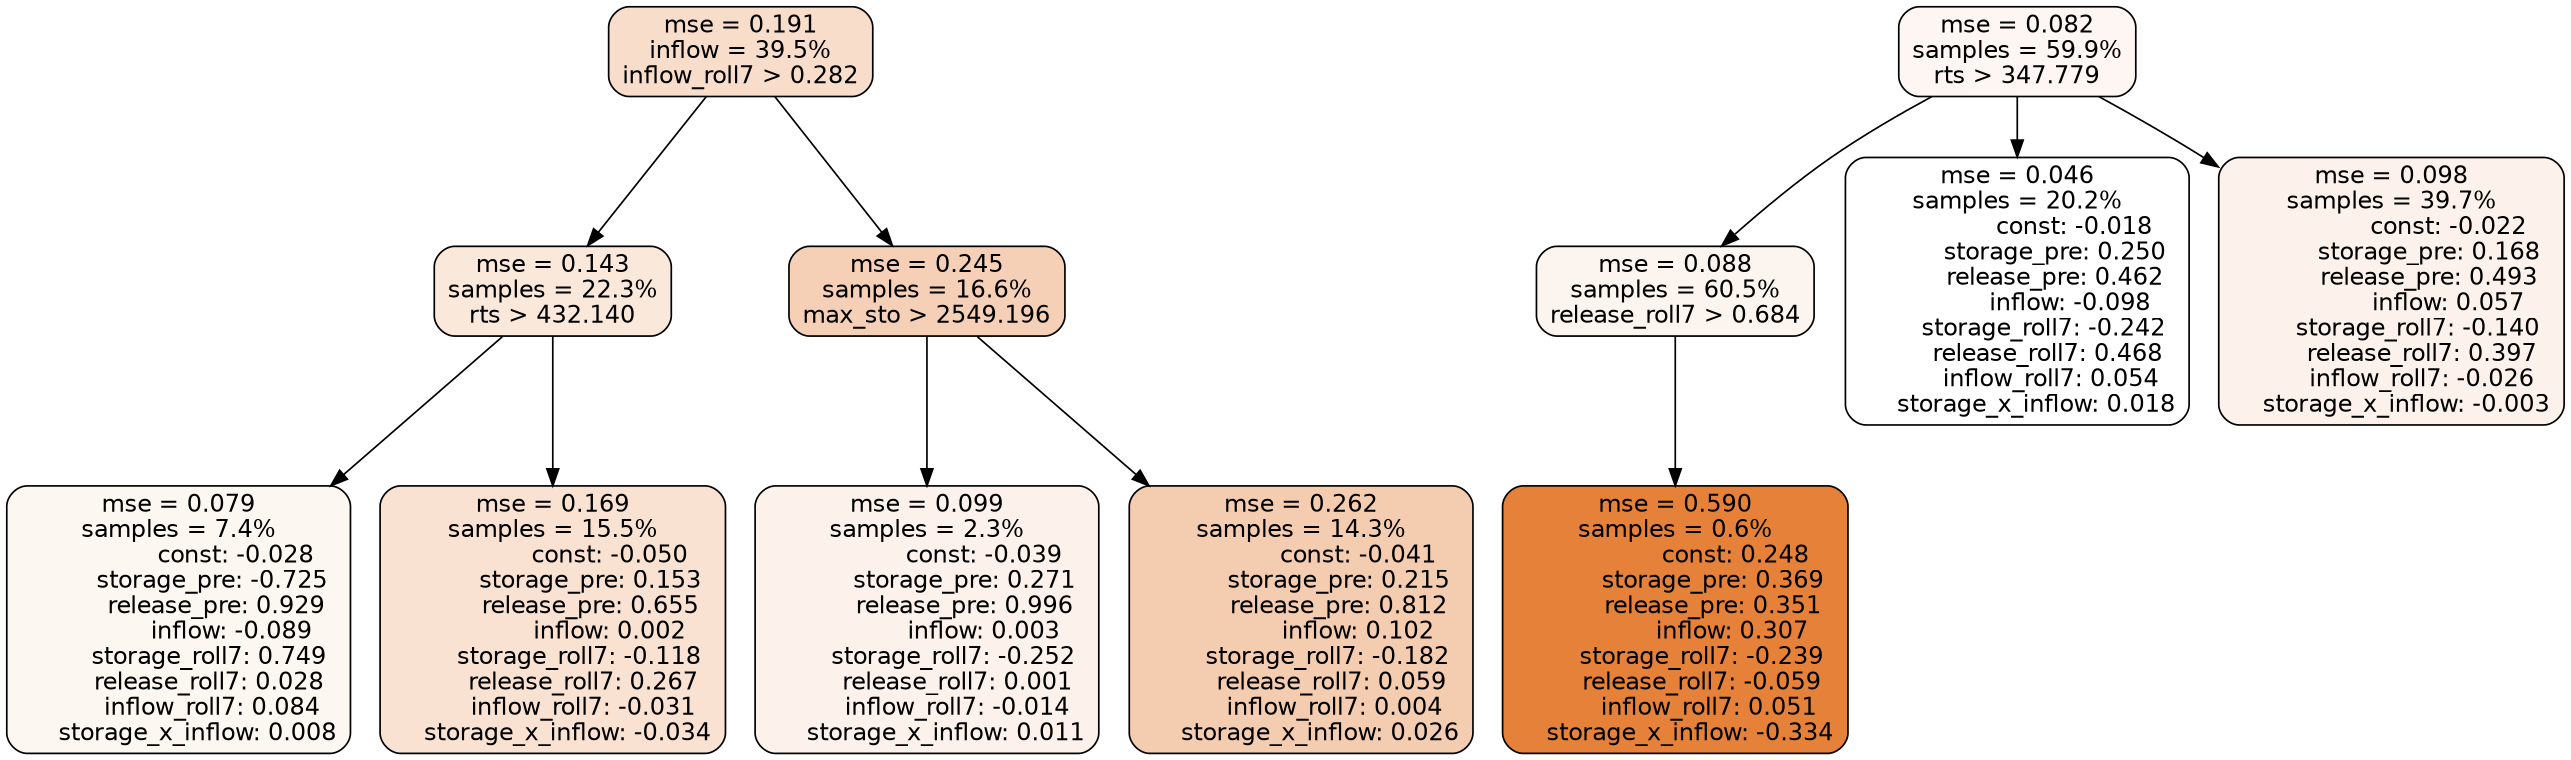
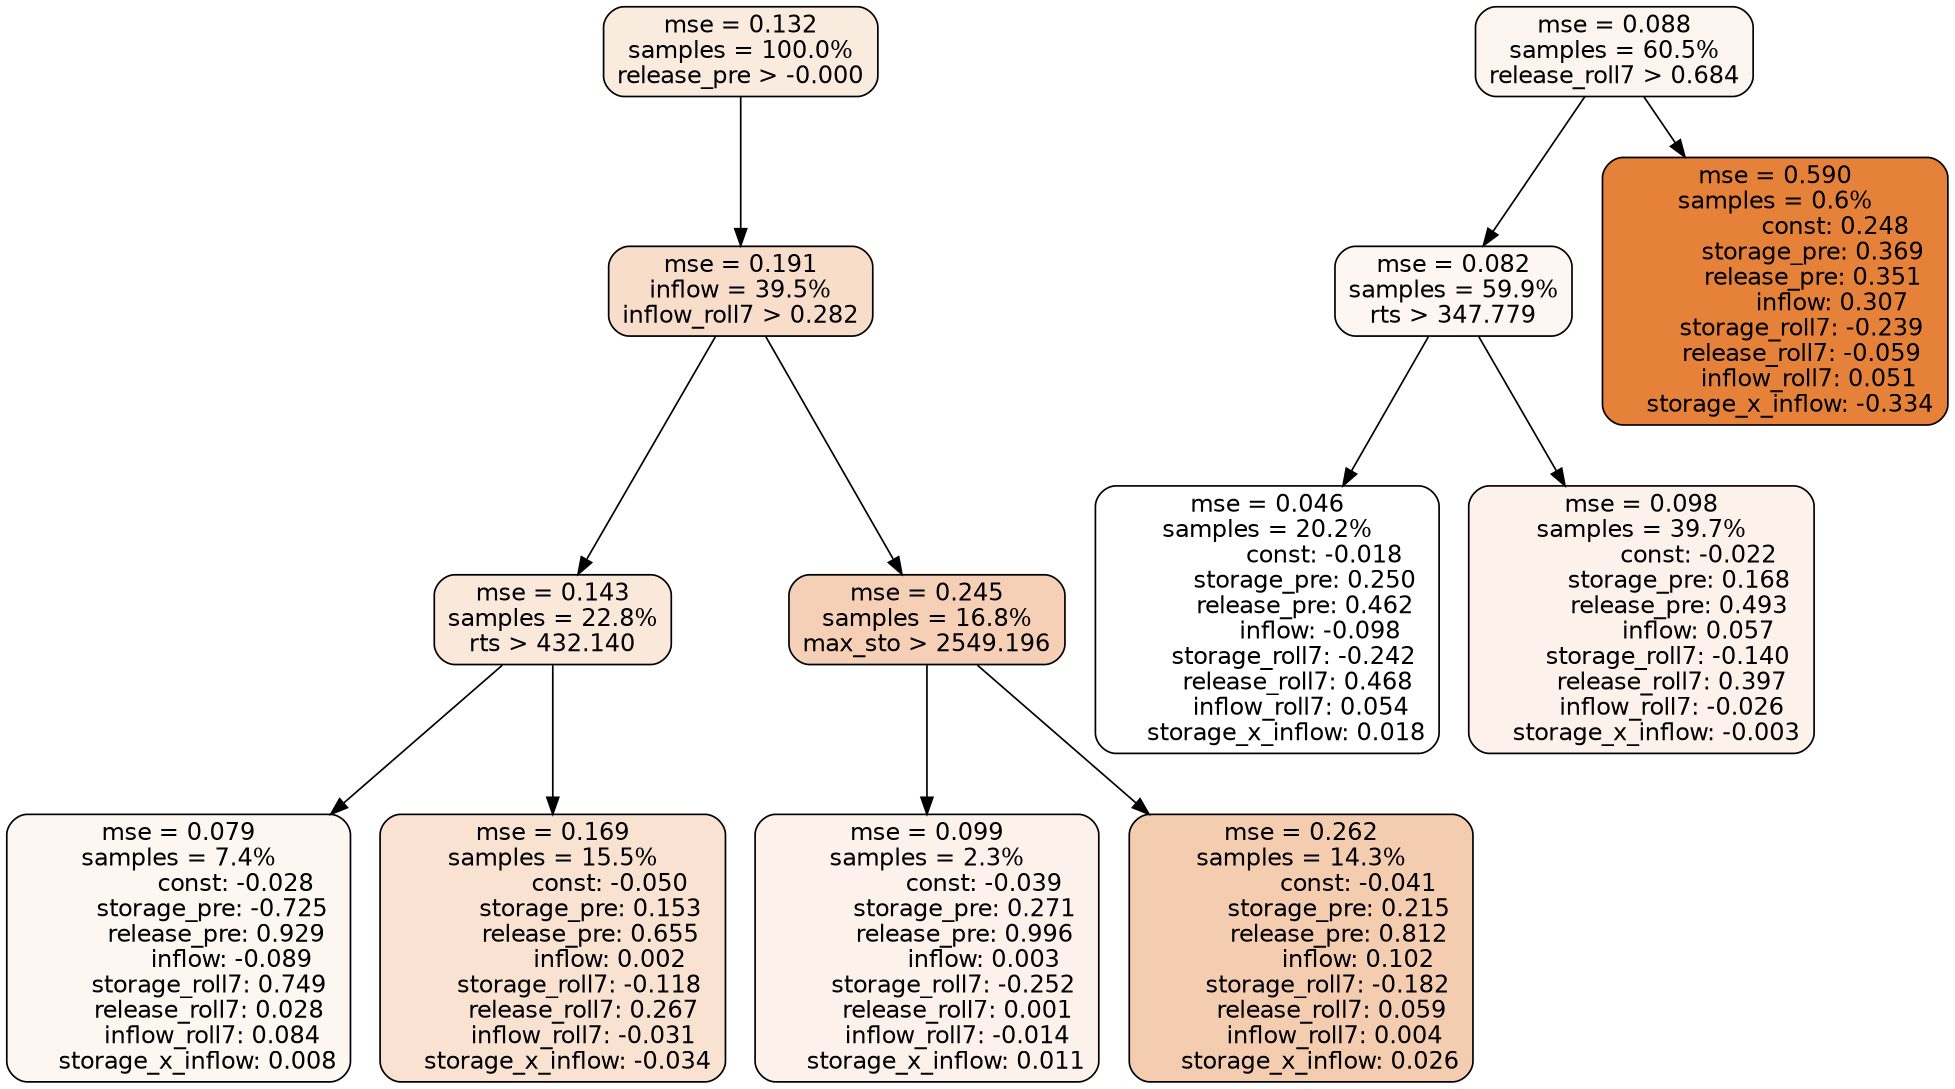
none -> (741, 52)
(1829, 159) -> (1539, 164)
(553, 291) -> (553, 620)
(927, 291) -> (927, 620)
